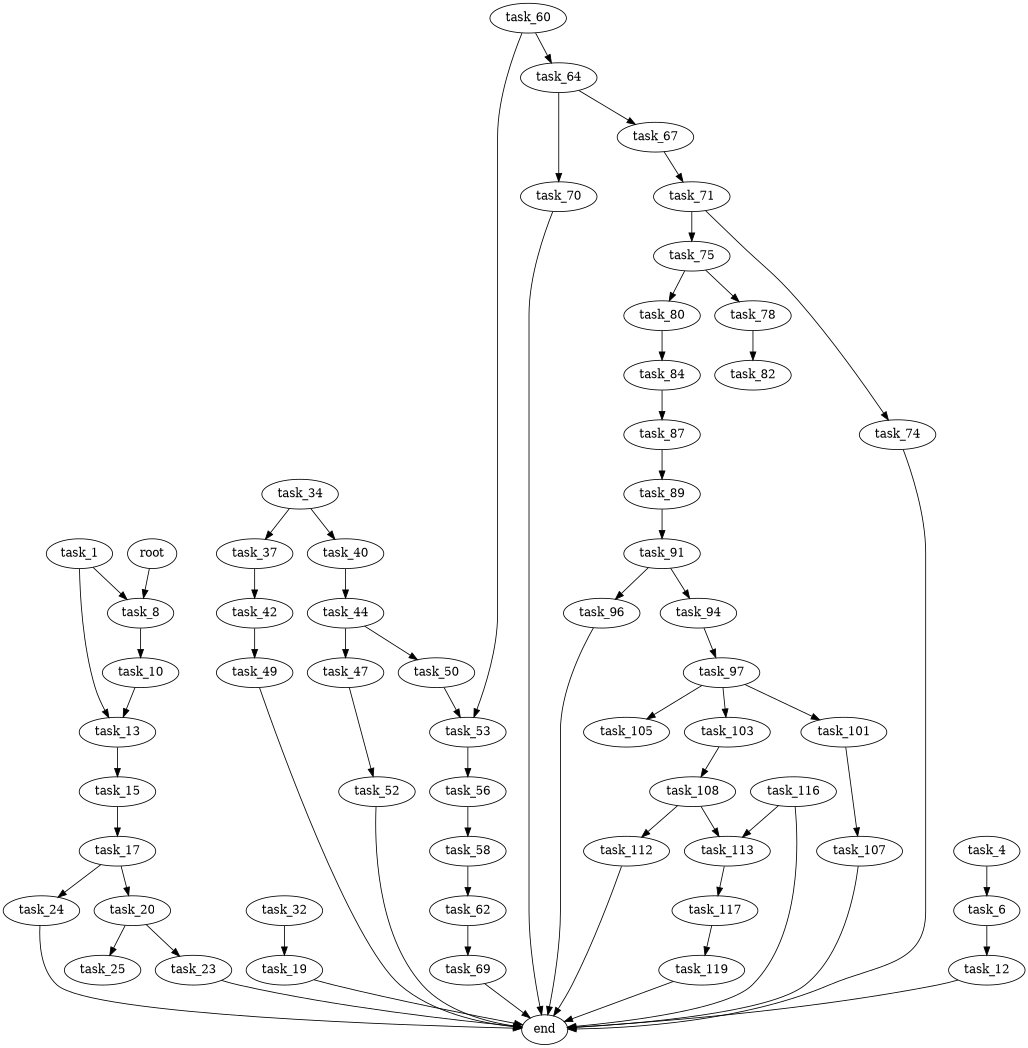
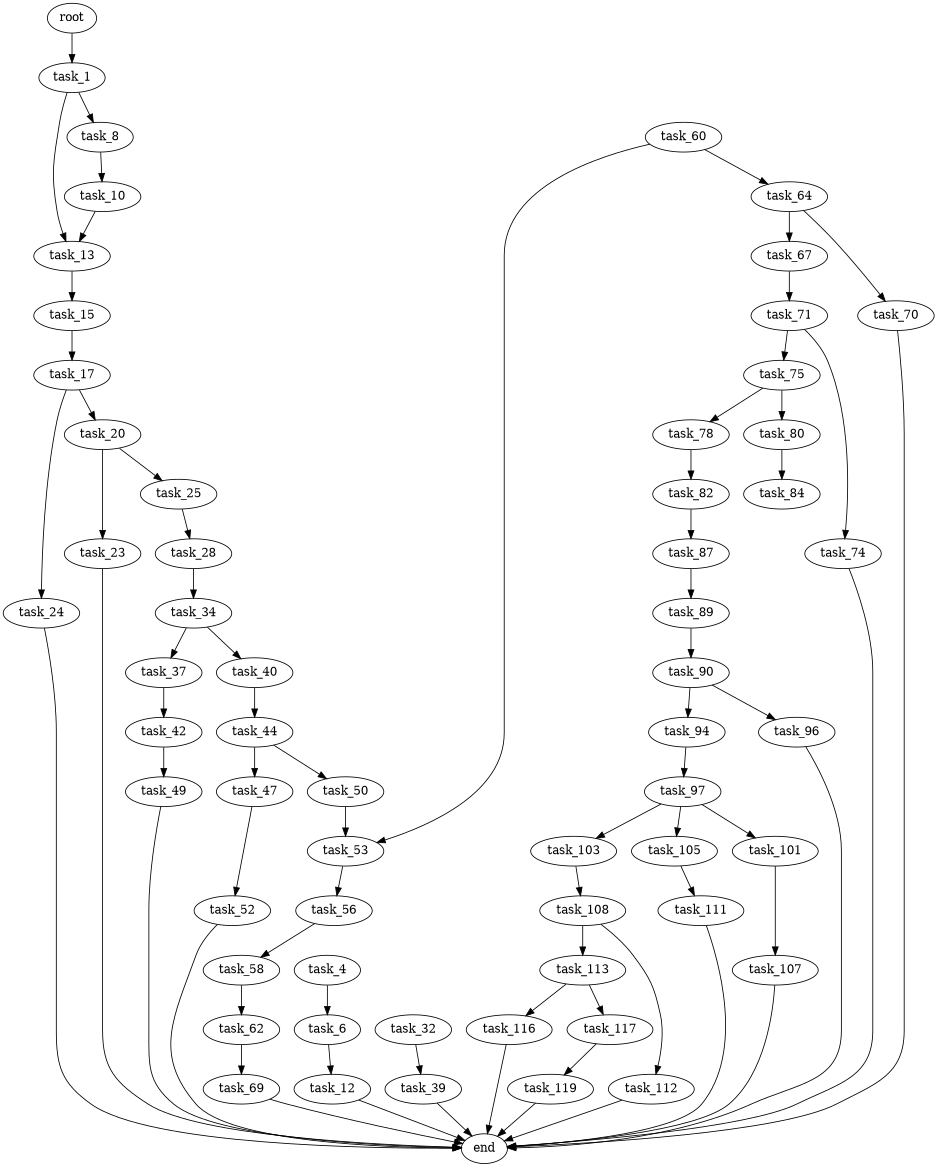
(662, 401) -> (691, 520)
none -> (193, 554)
(662, 554) -> (691, 673)
(147, 579) -> (72, 44)
(764, 819) -> (549, 997)
none -> (701, 911)
(284, 970) -> (423, 1089)
